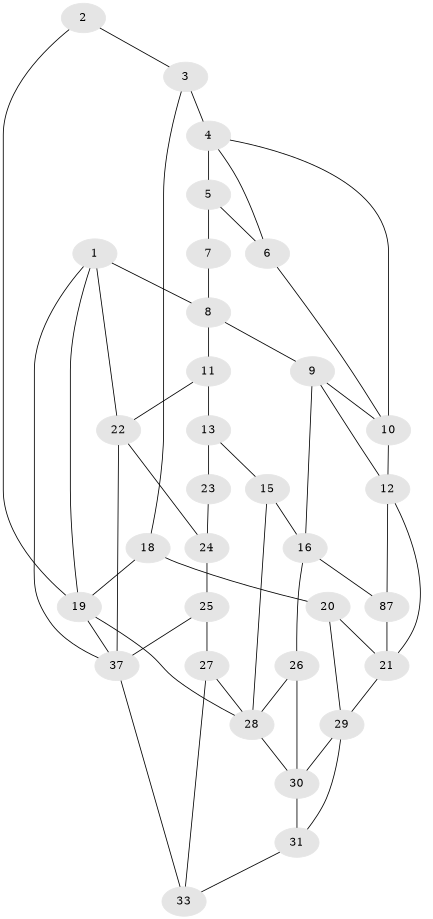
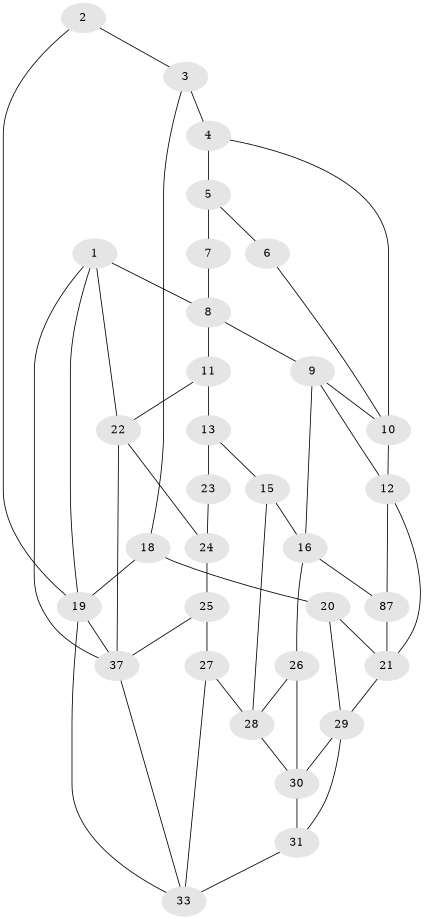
(244, 192) -> none
(164, 668) -> (72, 778)
